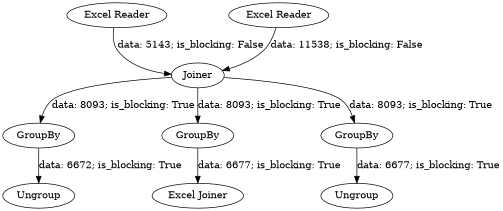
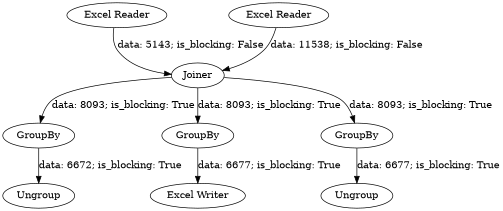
(198, 196) -> (198, 196)
